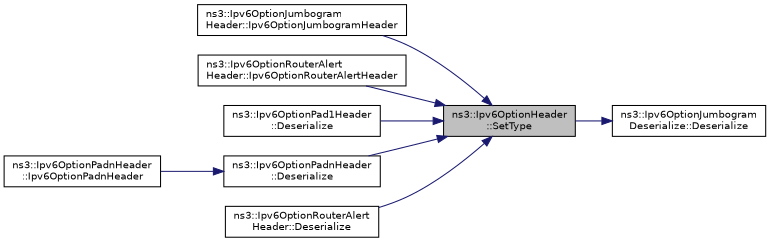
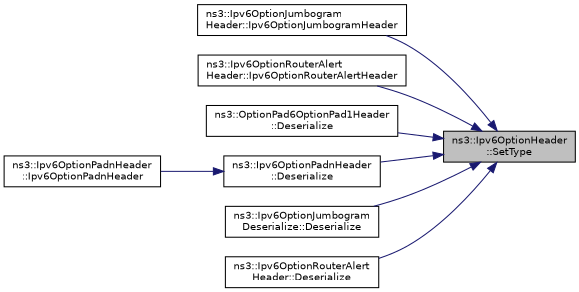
(302, 121) -> (302, 121)
(589, 121) -> (424, 189)
